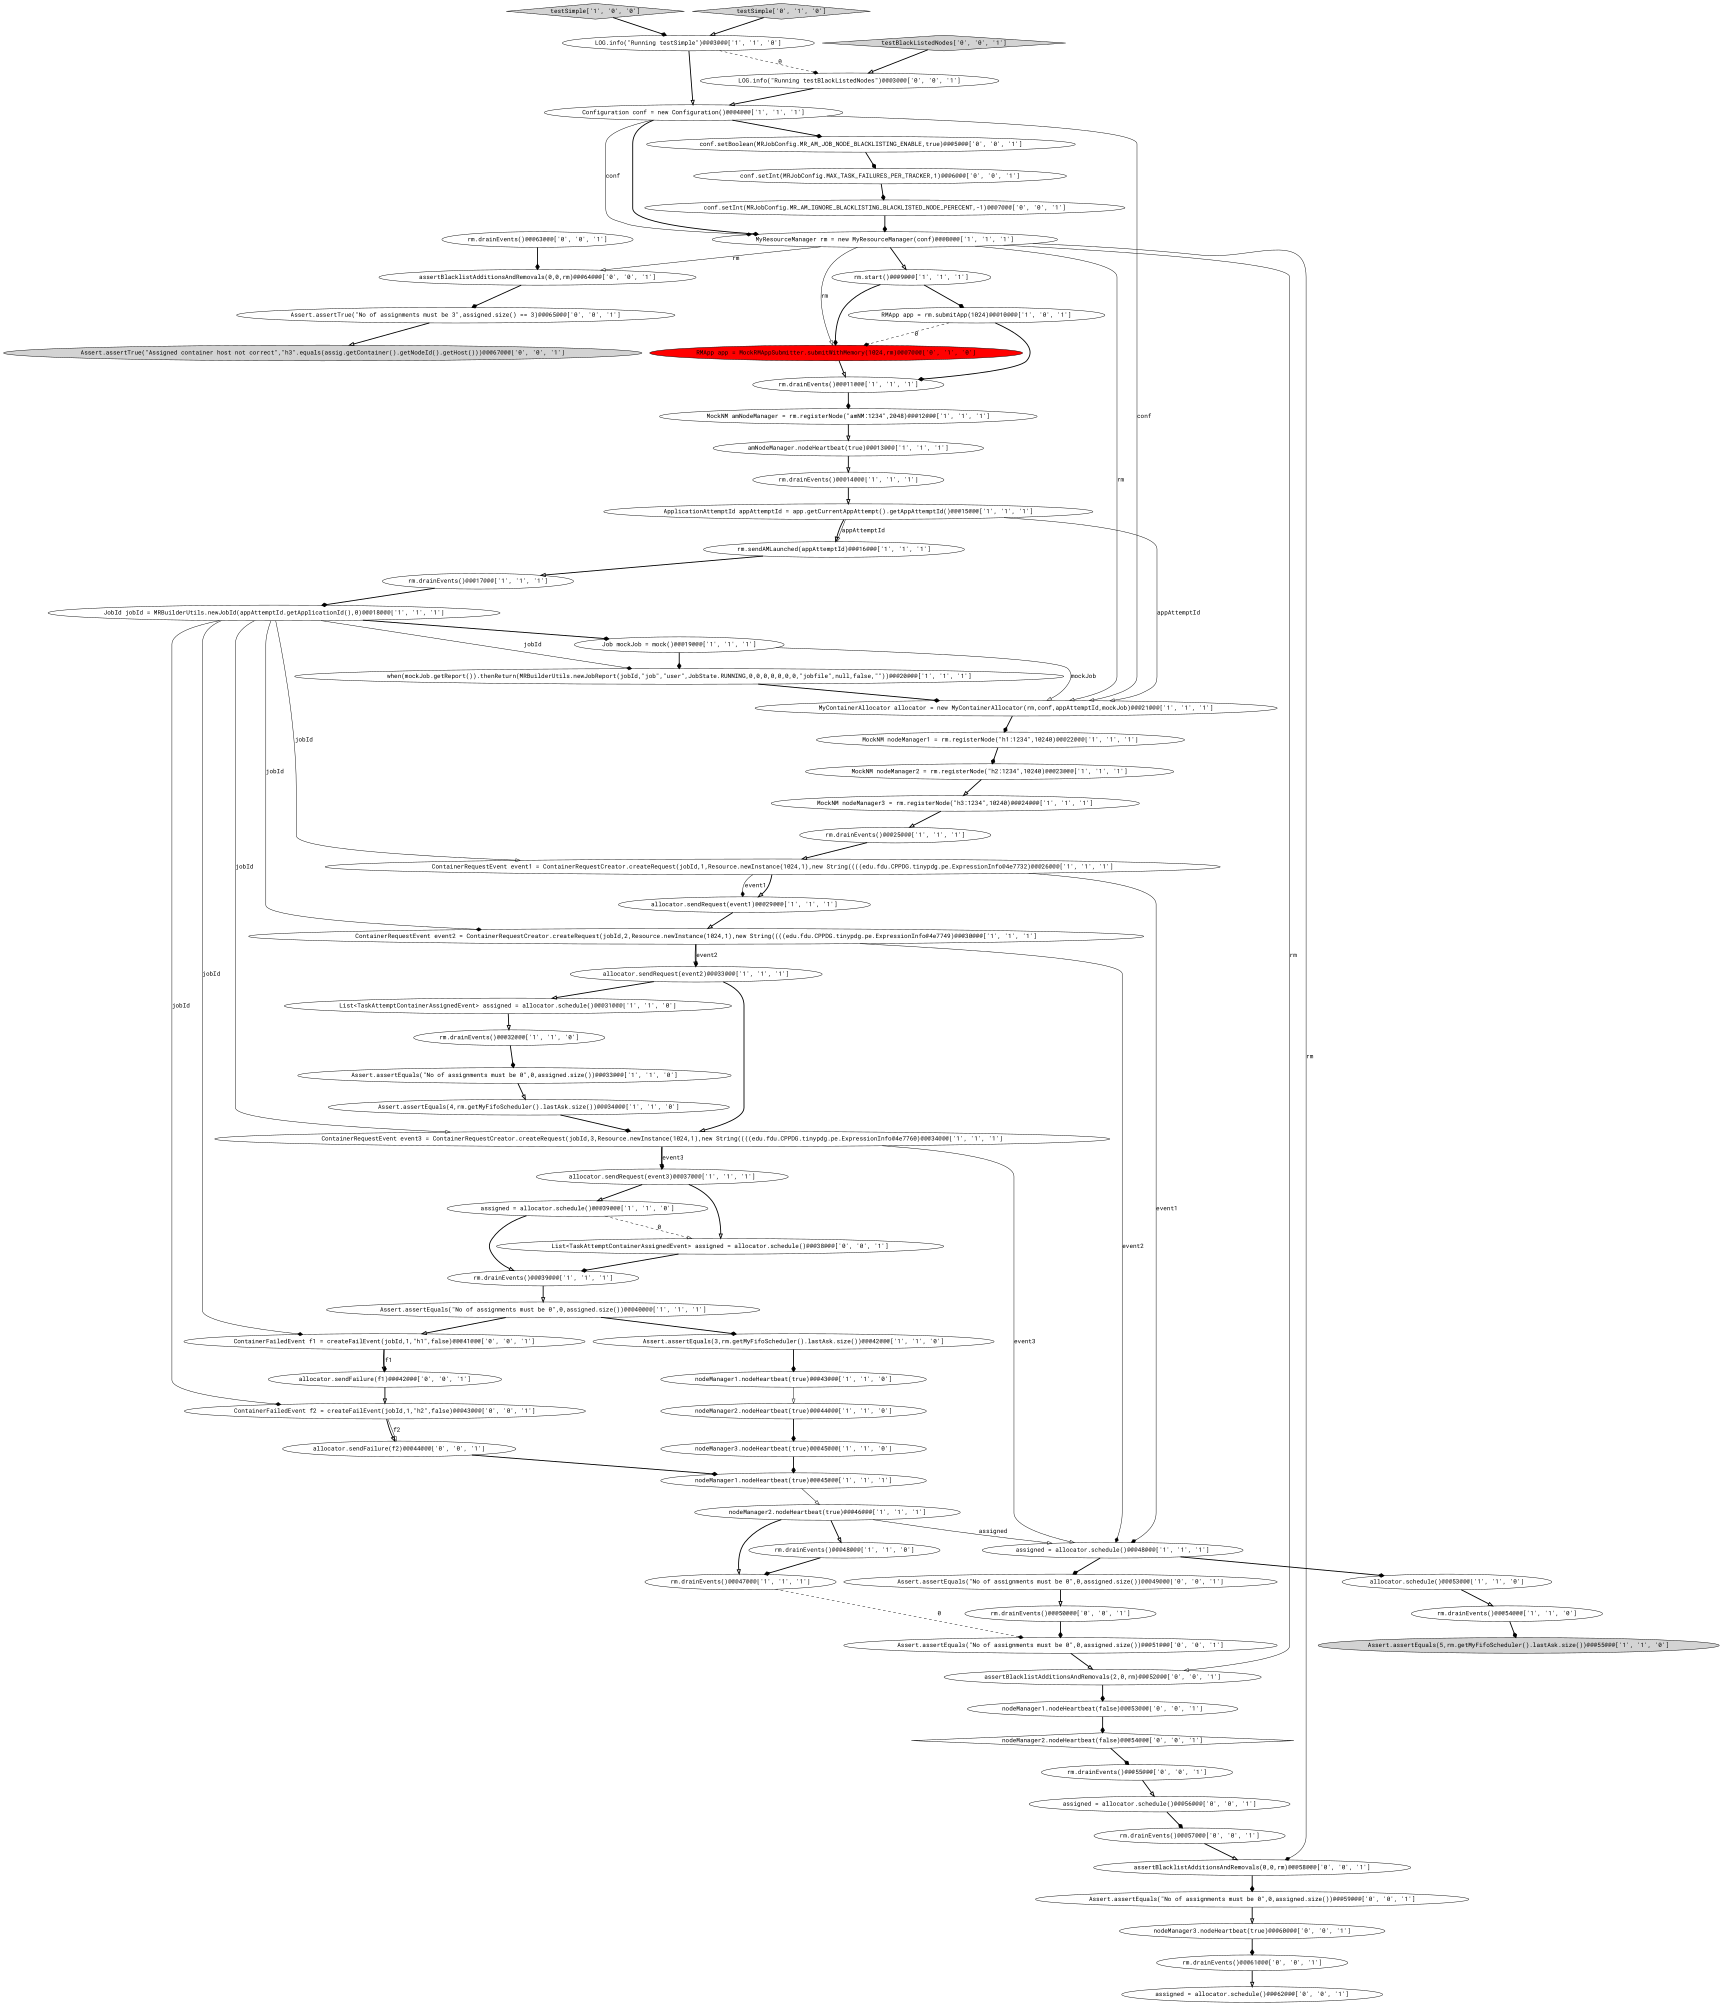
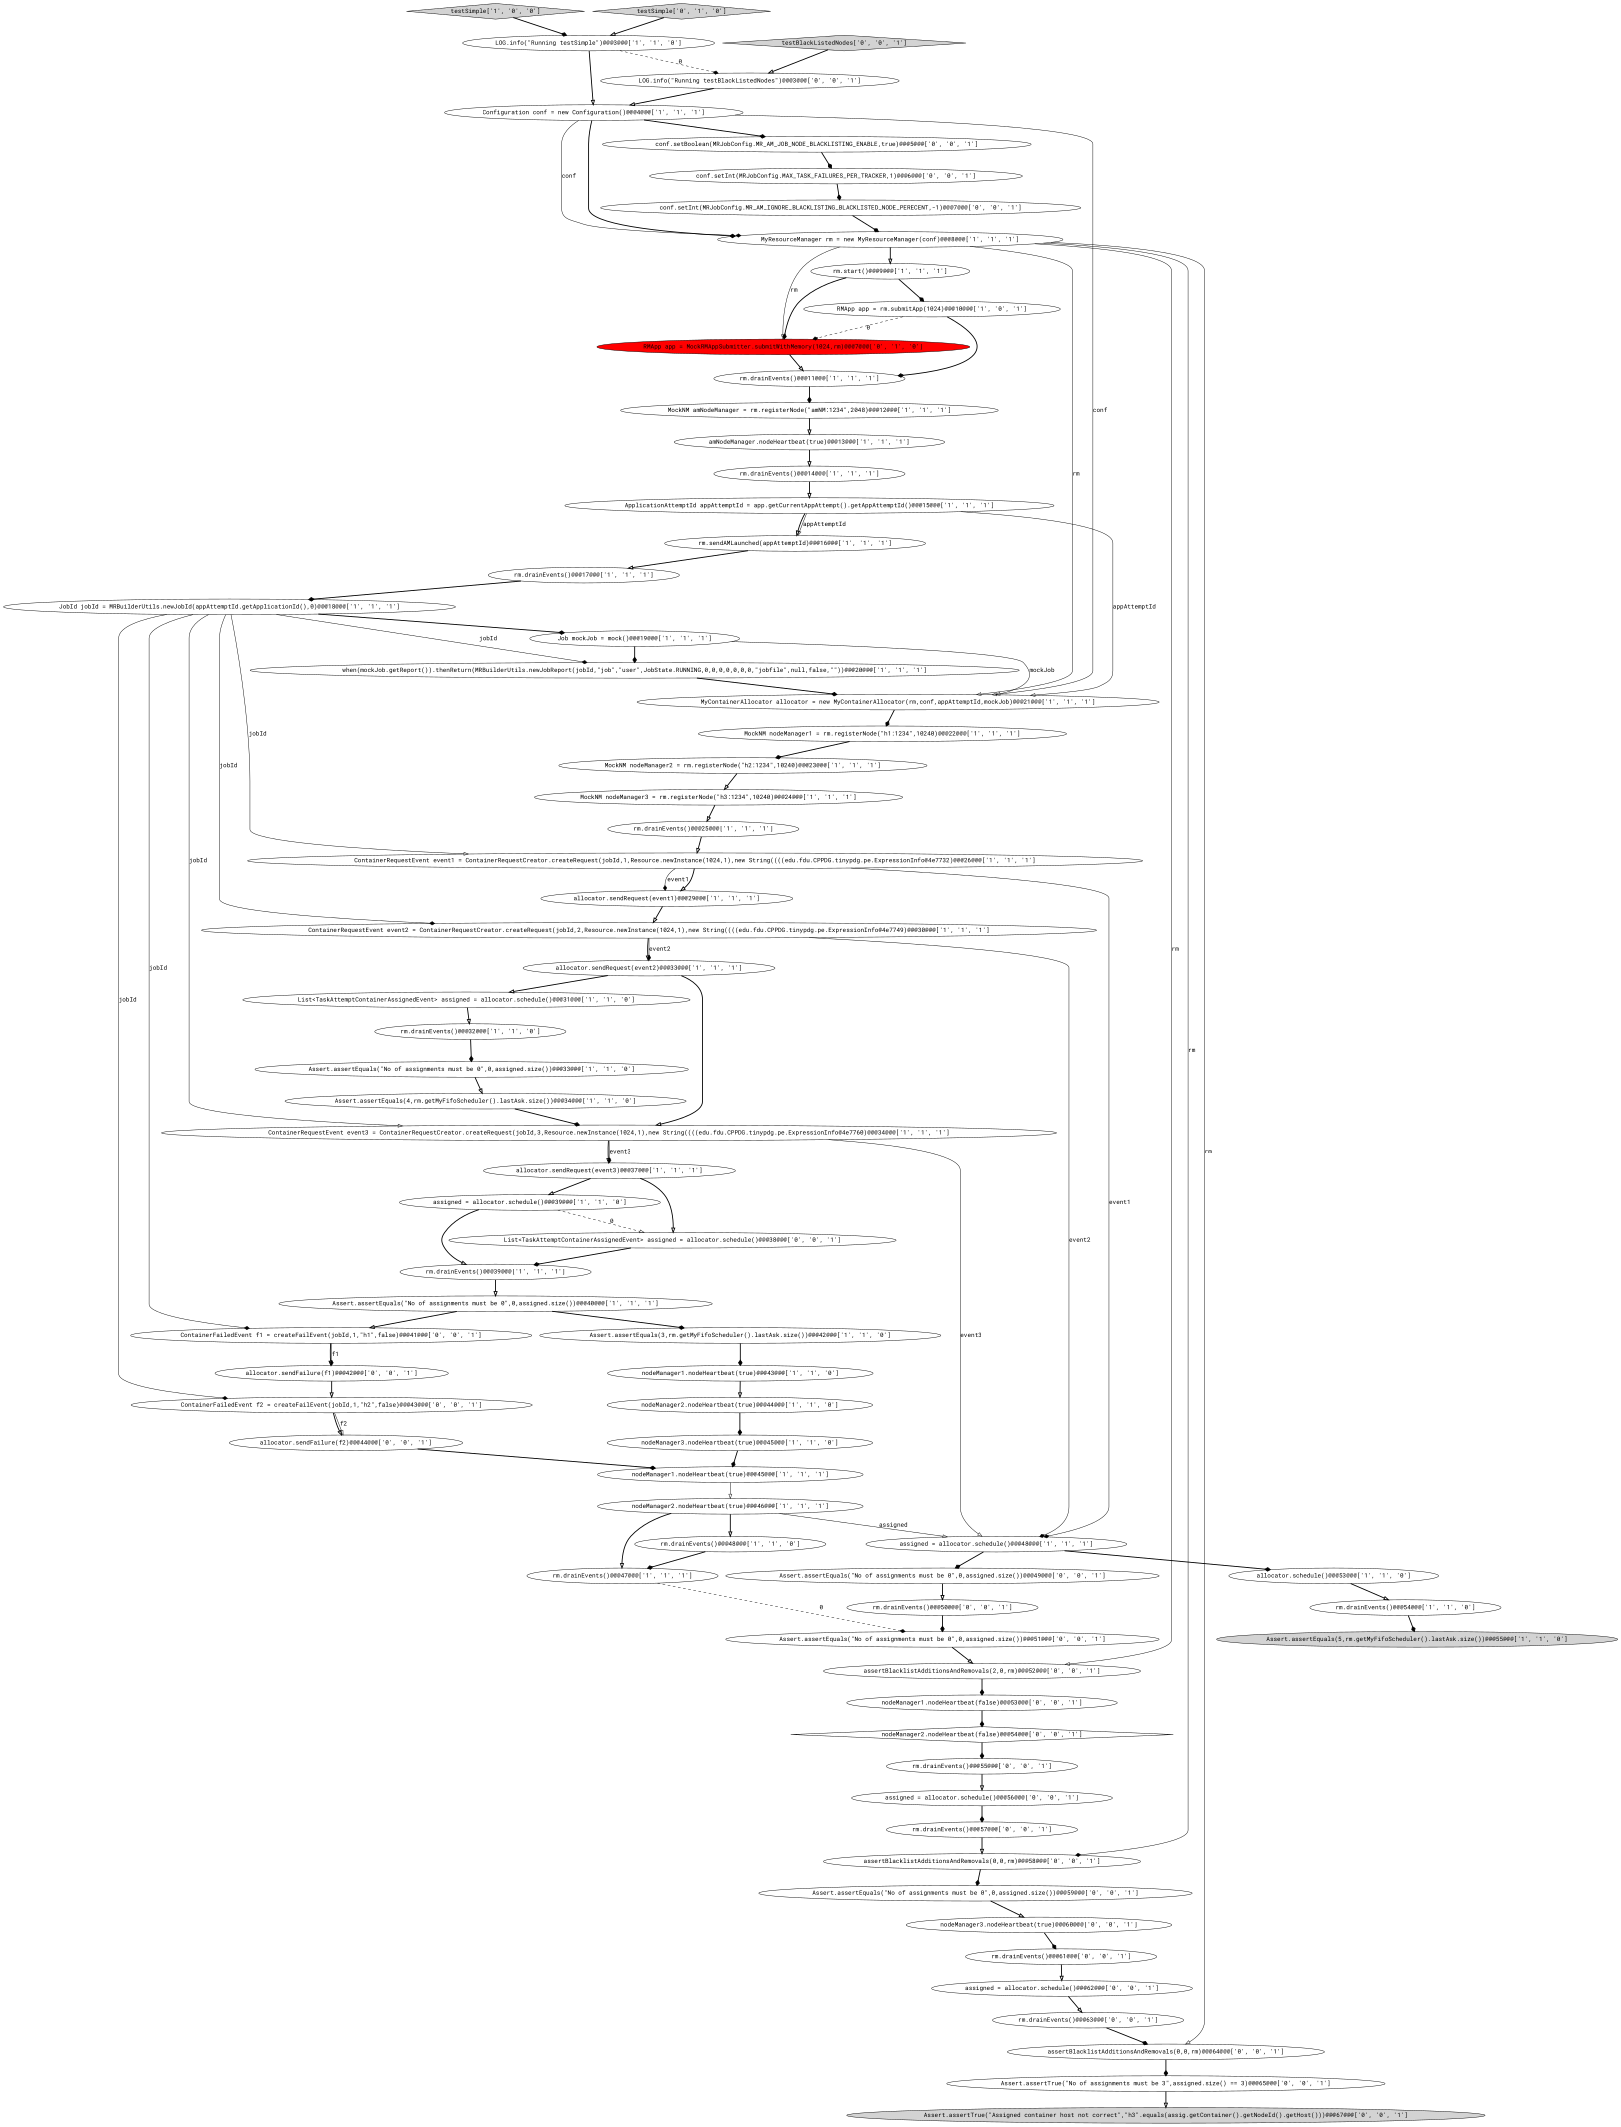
(794, 1393) -> (740, 1387)
none -> (1074, 2003)
